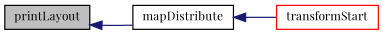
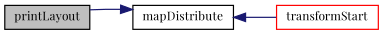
(117, 25) -> (105, 9)
